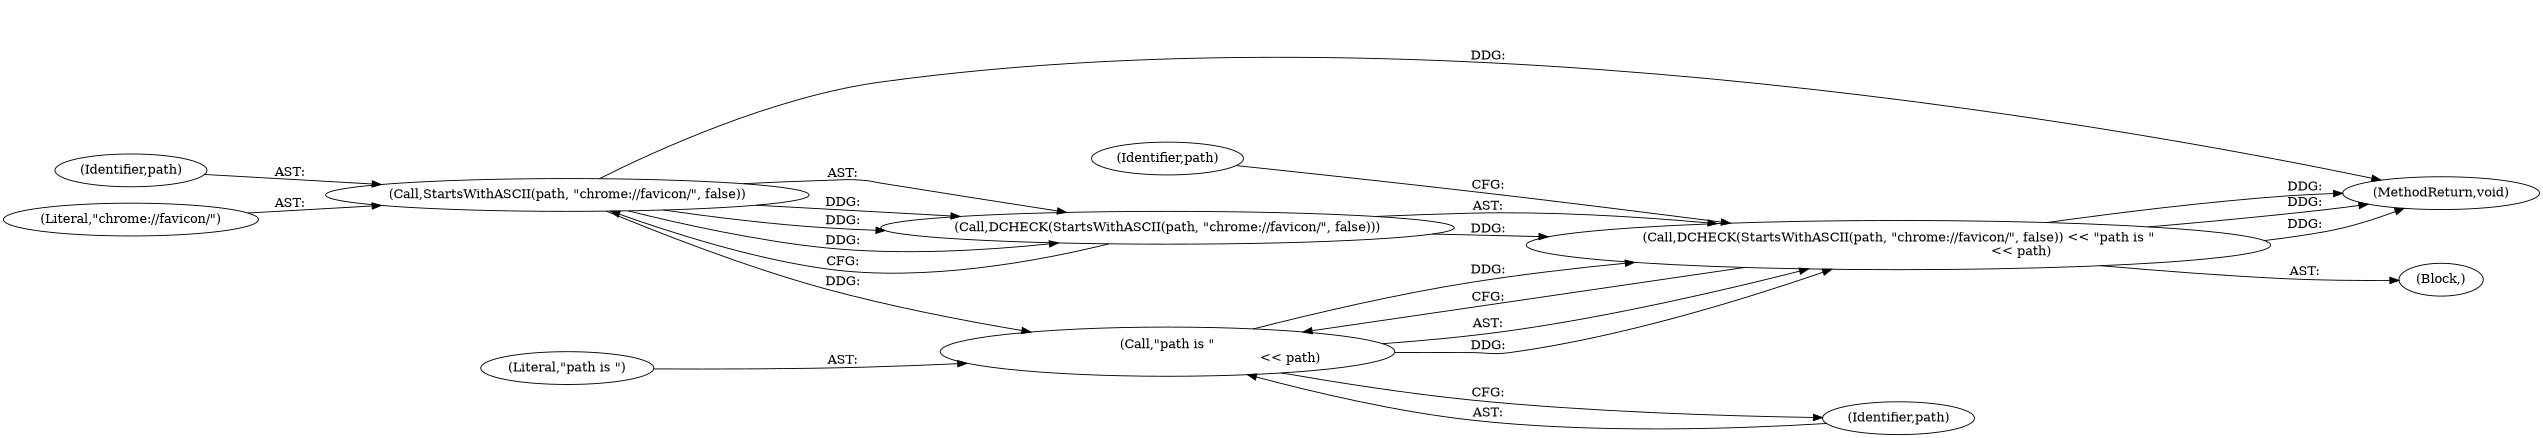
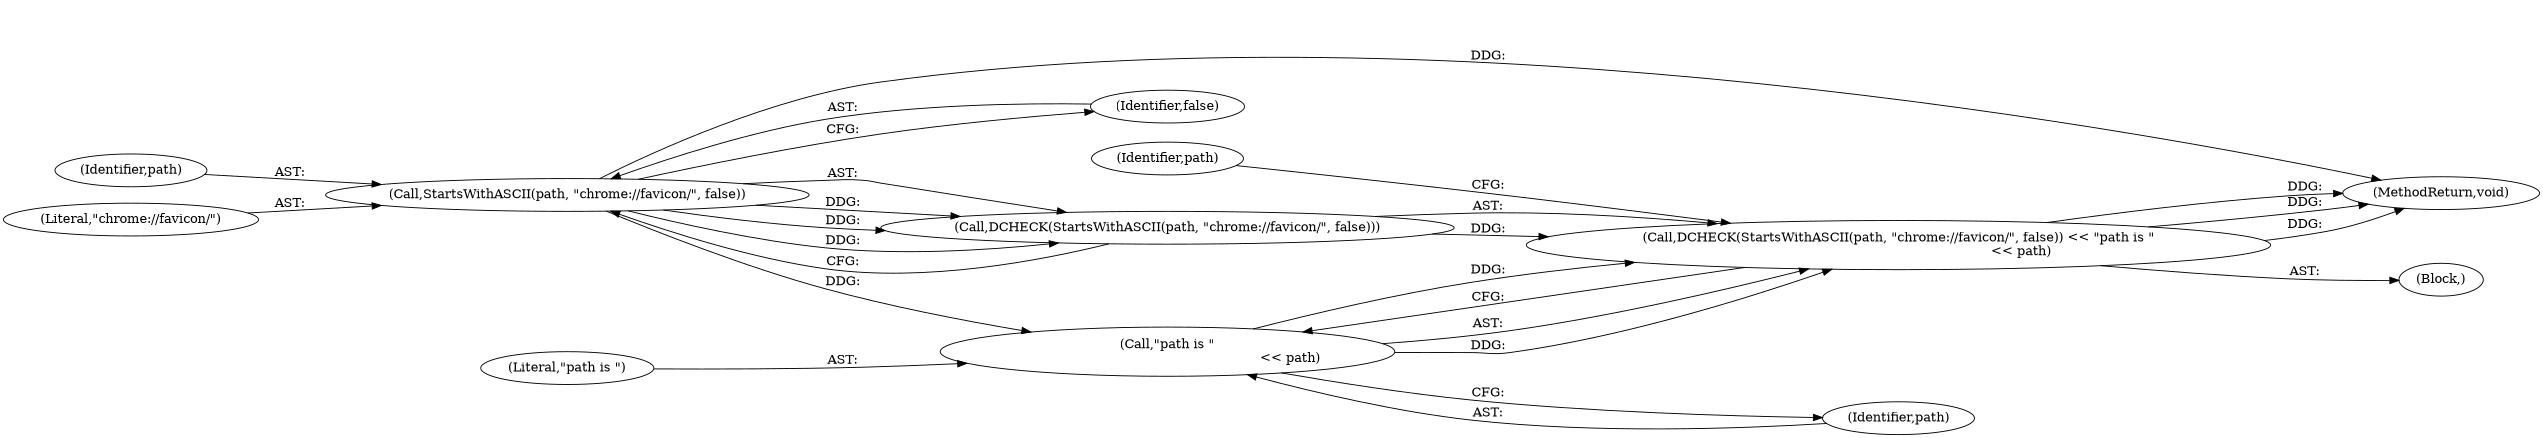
none -> (1167, 107)
